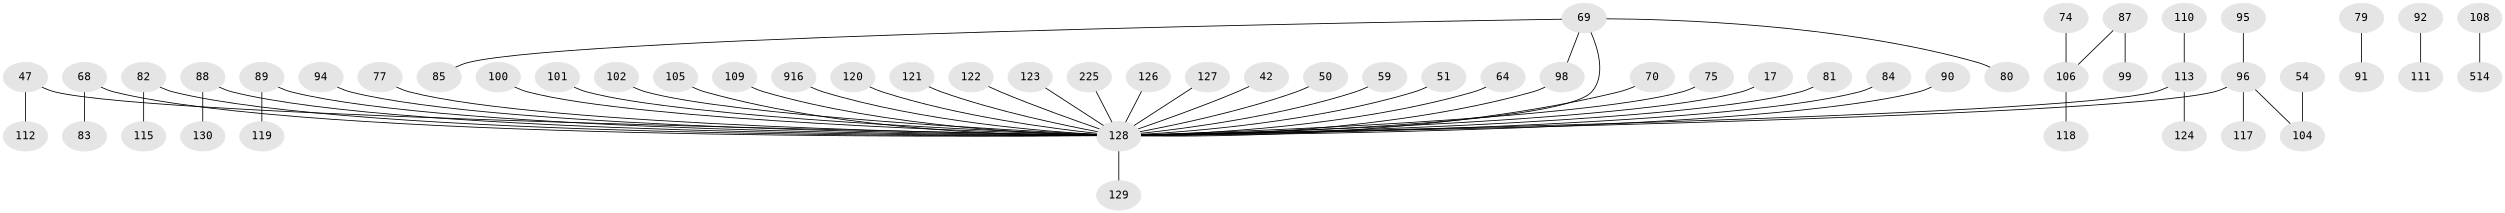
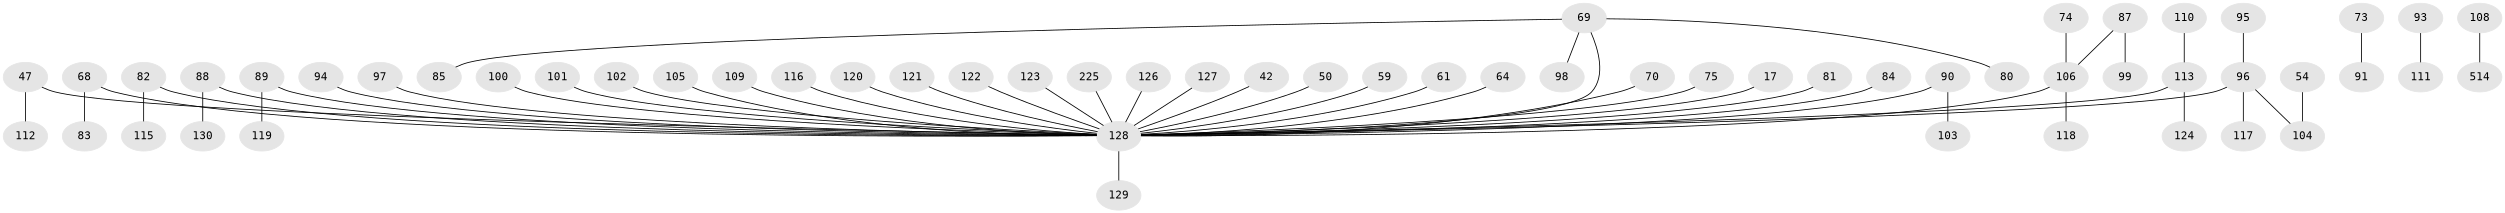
(2362, 18) -> (2362, 18)
(2421, 18) -> (2421, 18)
(380, 77) -> (380, 77)
(794, 77) -> (794, 77)
(1444, 77) -> (1444, 77)
(1406, 118) -> (1597, 129)
none -> (1948, 136)
